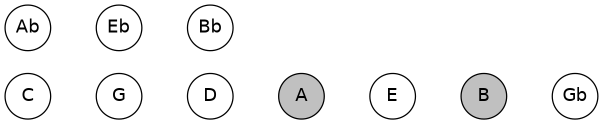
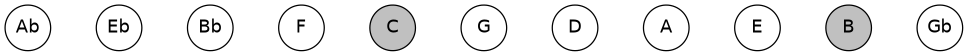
none -> (301, 28)
(28, 96) -> (393, 28)
(301, 96) -> (666, 28)
